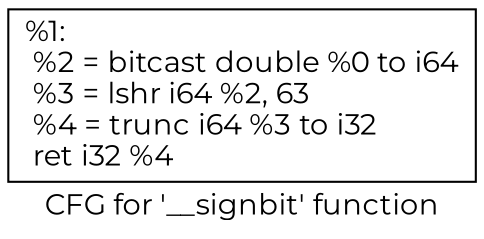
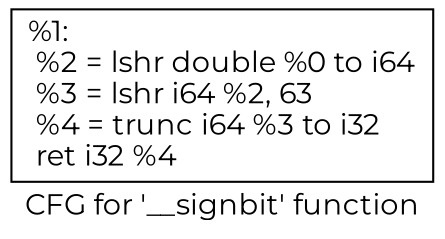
(242, 63) -> (222, 63)
